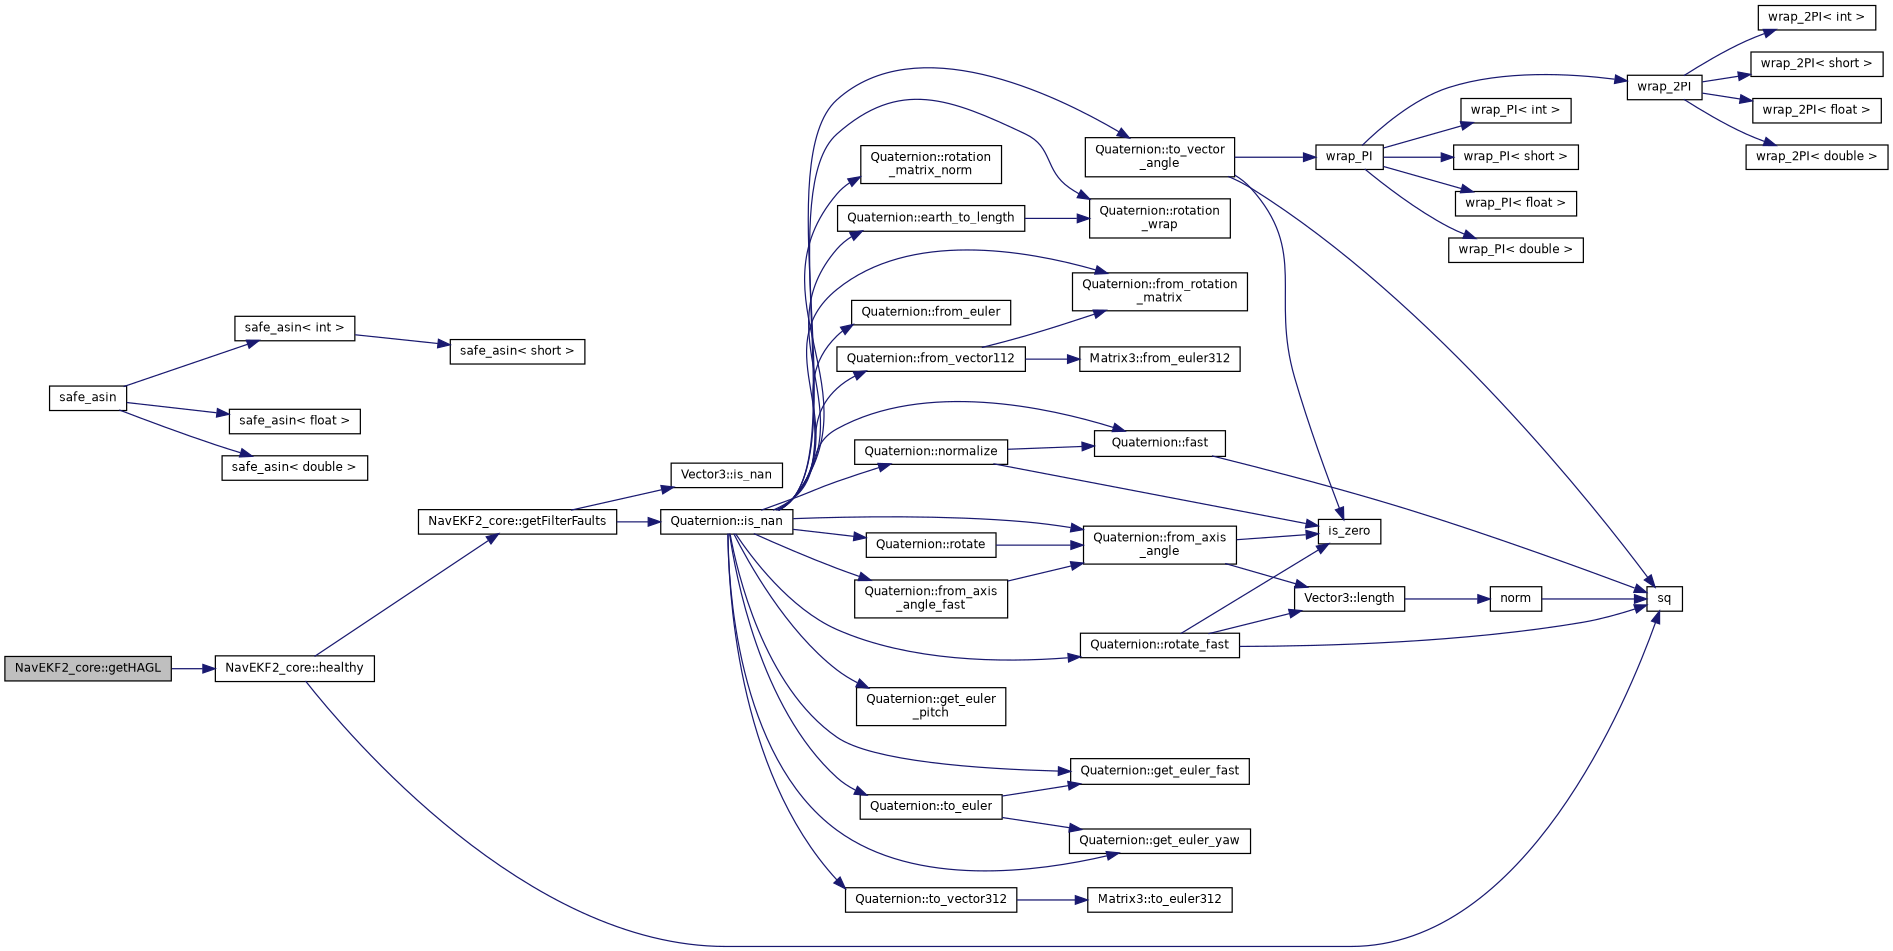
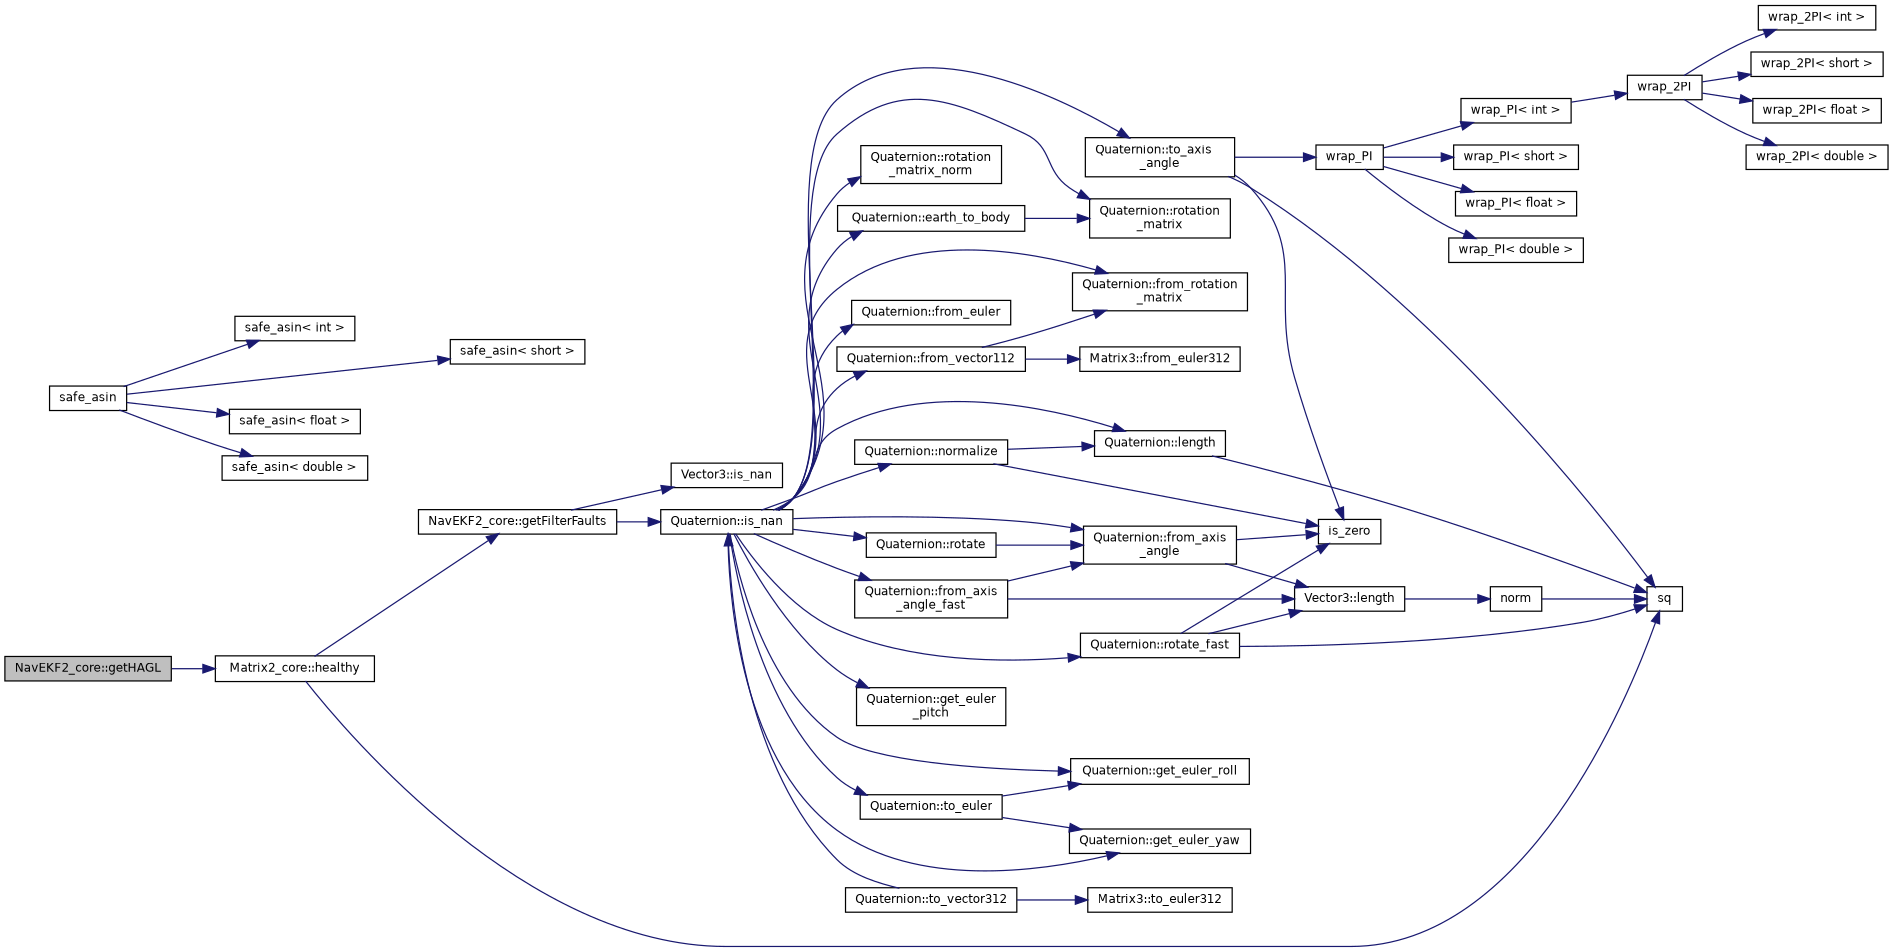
(1479, 80) -> (1593, 99)
(1160, 157) -> (1160, 157)
(931, 218) -> (931, 218)
(1160, 218) -> (1160, 218)
(397, 339) -> (282, 377)
(1160, 444) -> (1160, 444)
none -> (1145, 599)
(295, 669) -> (295, 669)
(758, 735) -> (784, 783)
(1160, 771) -> (1160, 771)
